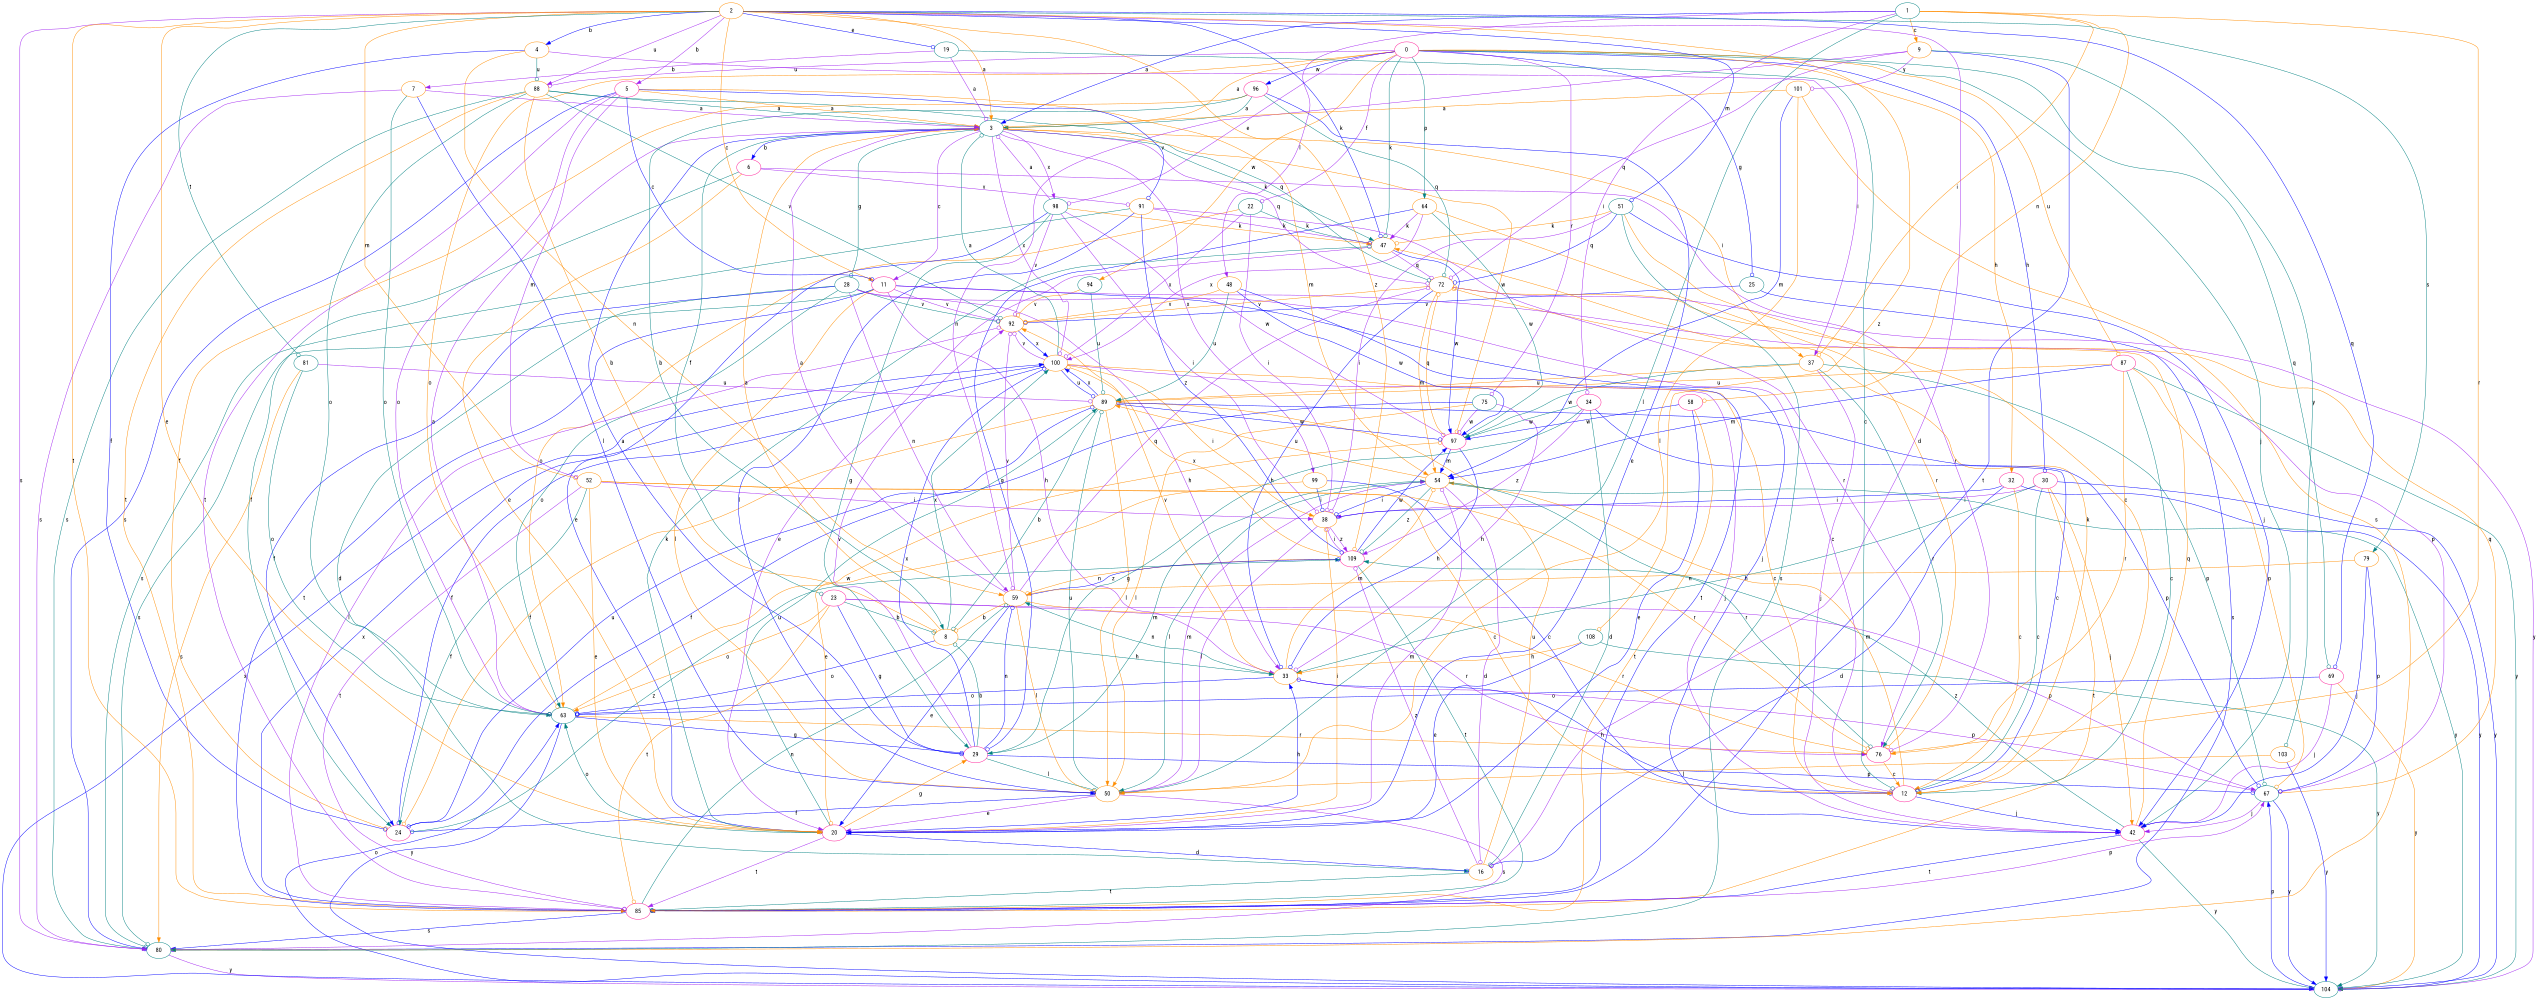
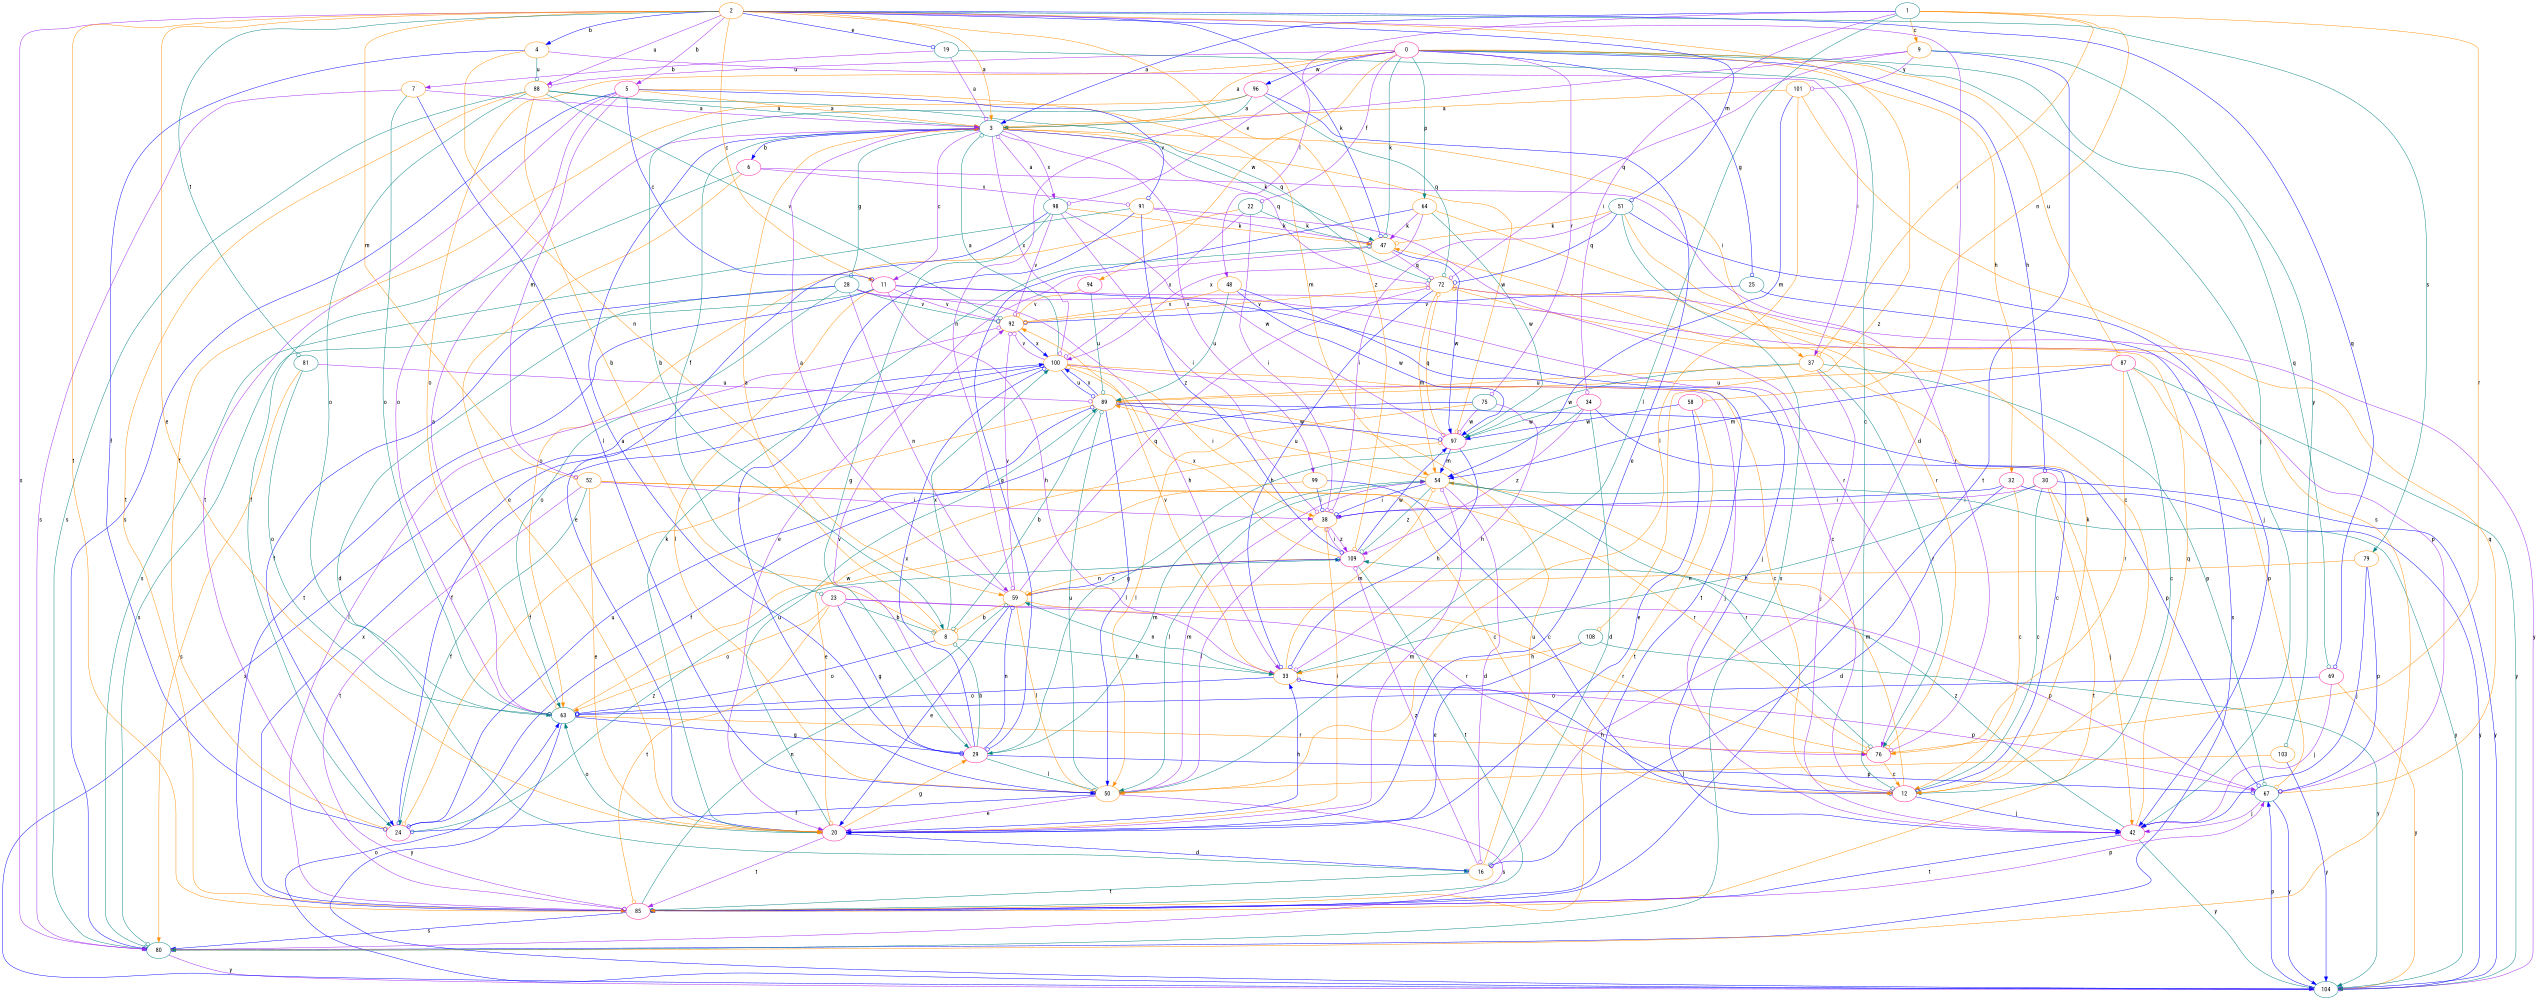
(1090, 285) -> (1090, 285)
(1129, 580) -> (1129, 580)
